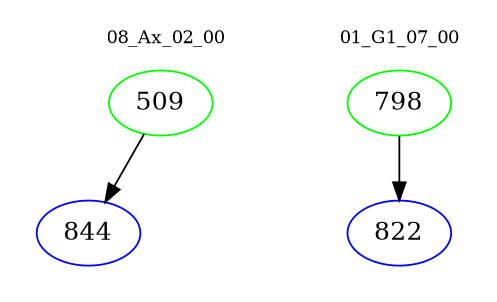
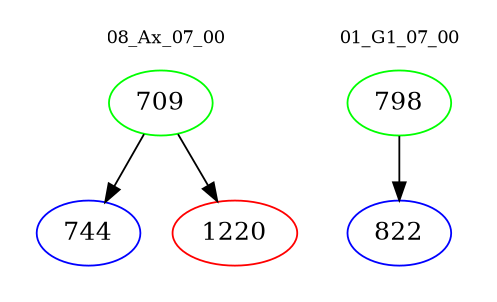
(166, 39) -> (166, 39)
(161, 103) -> (161, 103)
(89, 233) -> (89, 233)
none -> (235, 233)
